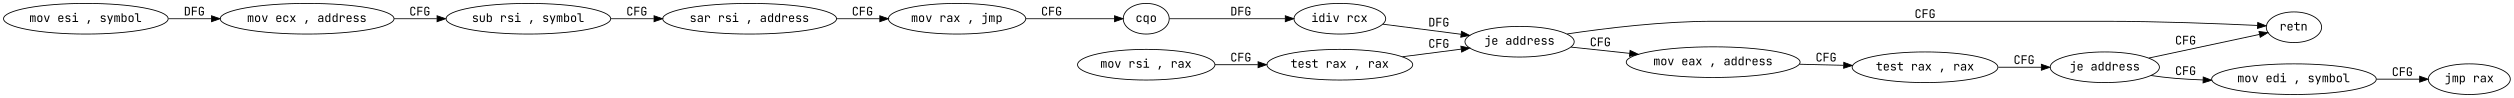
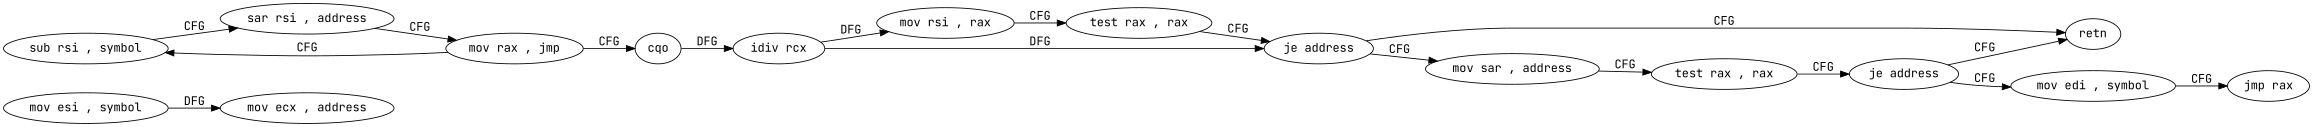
(415, 19) -> (311, 56)
none -> (851, 38)
(1713, 62) -> (1512, 69)
